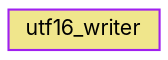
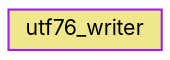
(84, 30) -> (85, 30)
